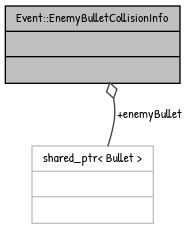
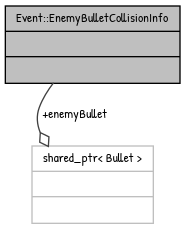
(114, 123) -> (40, 106)
